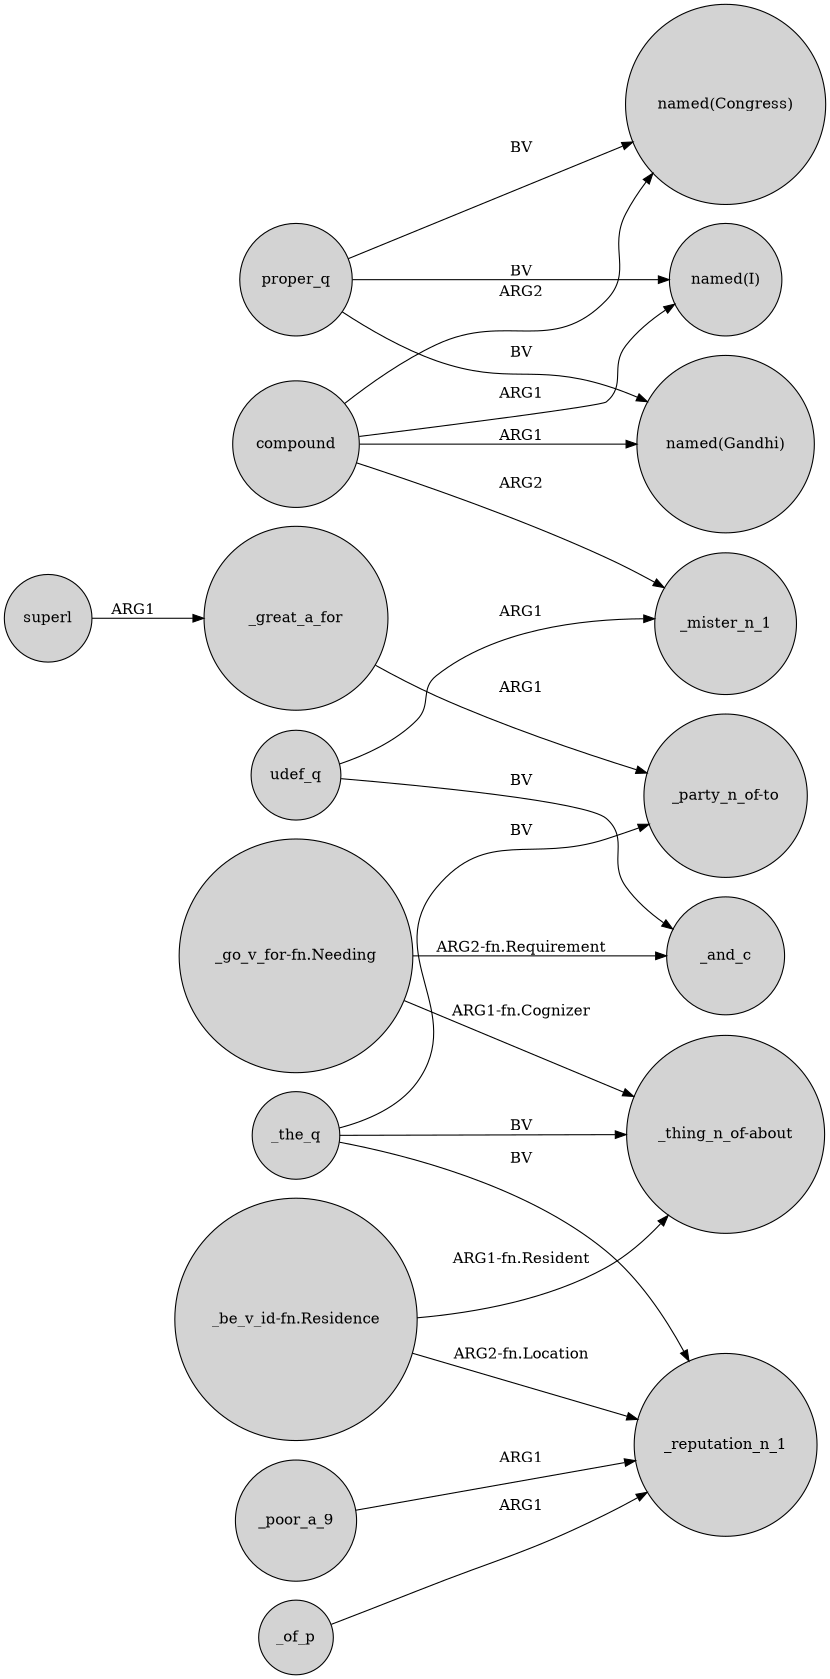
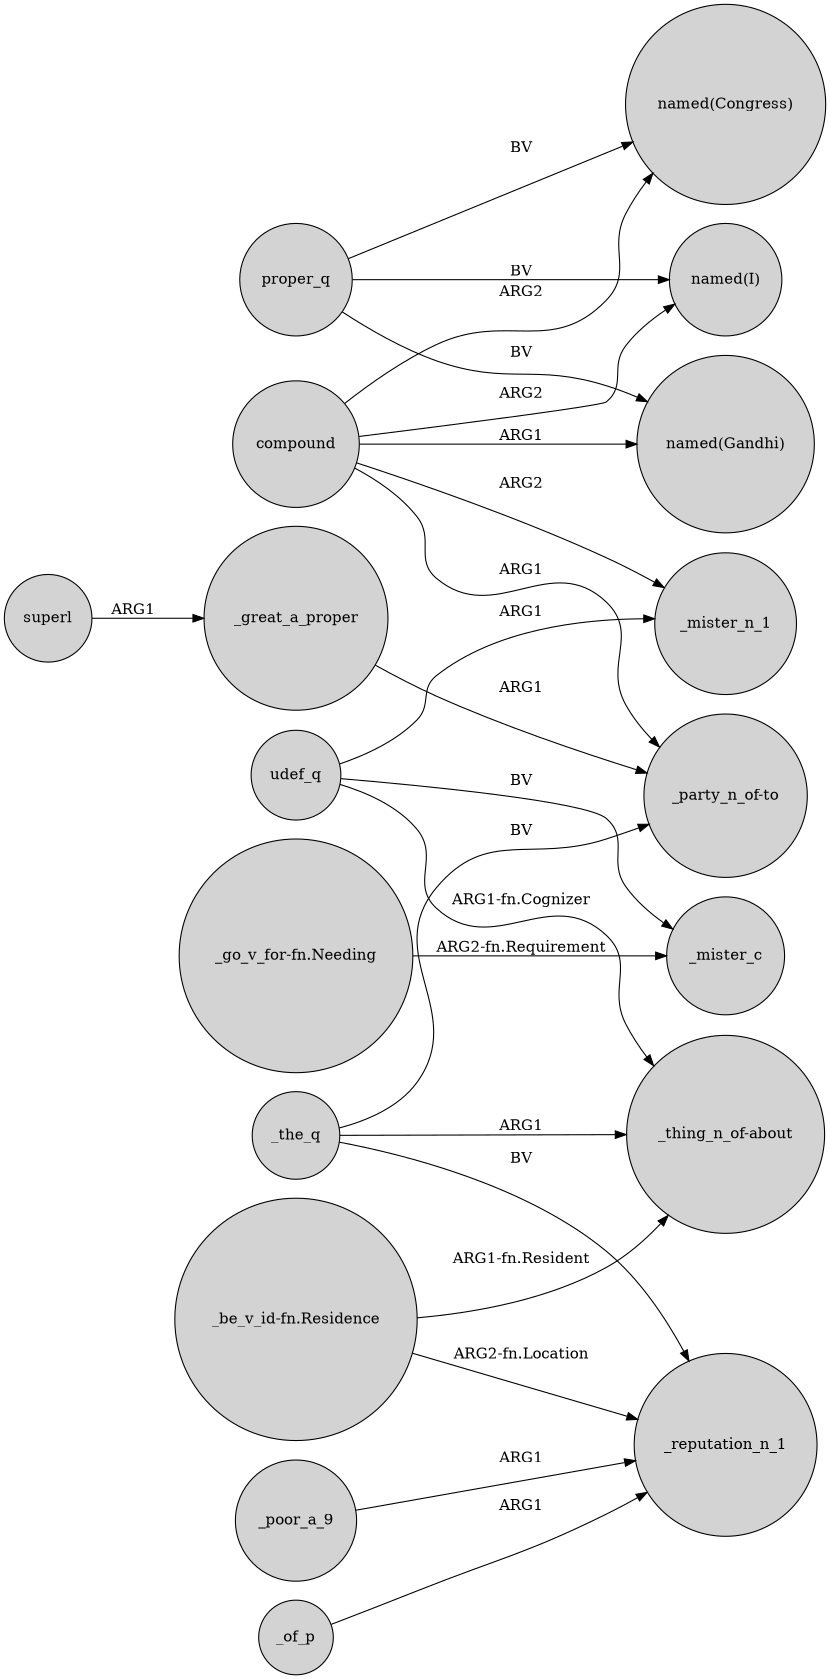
(521, 394) -> (521, 394)
none -> (524, 589)
(296, 618) -> (296, 618)
(726, 956) -> (726, 956)
(514, 1046) -> (501, 926)
(521, 1126) -> (521, 1126)
